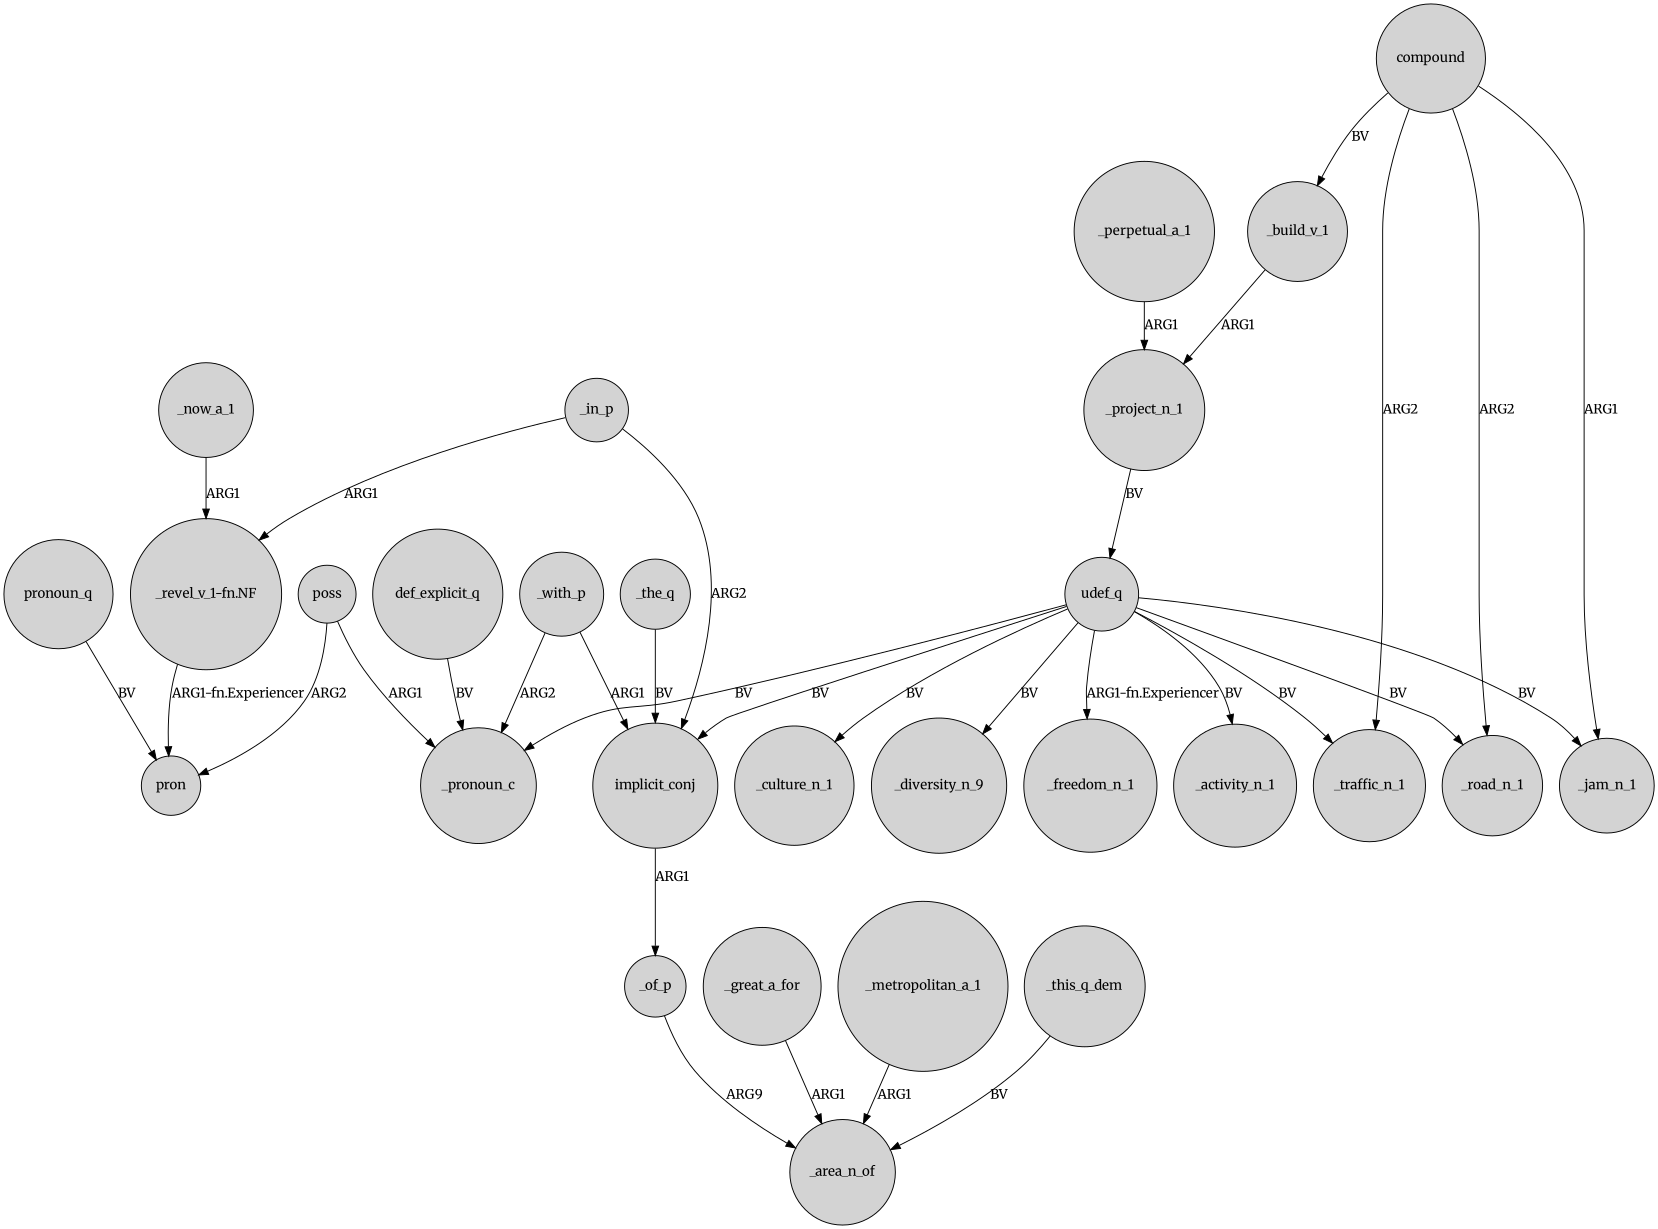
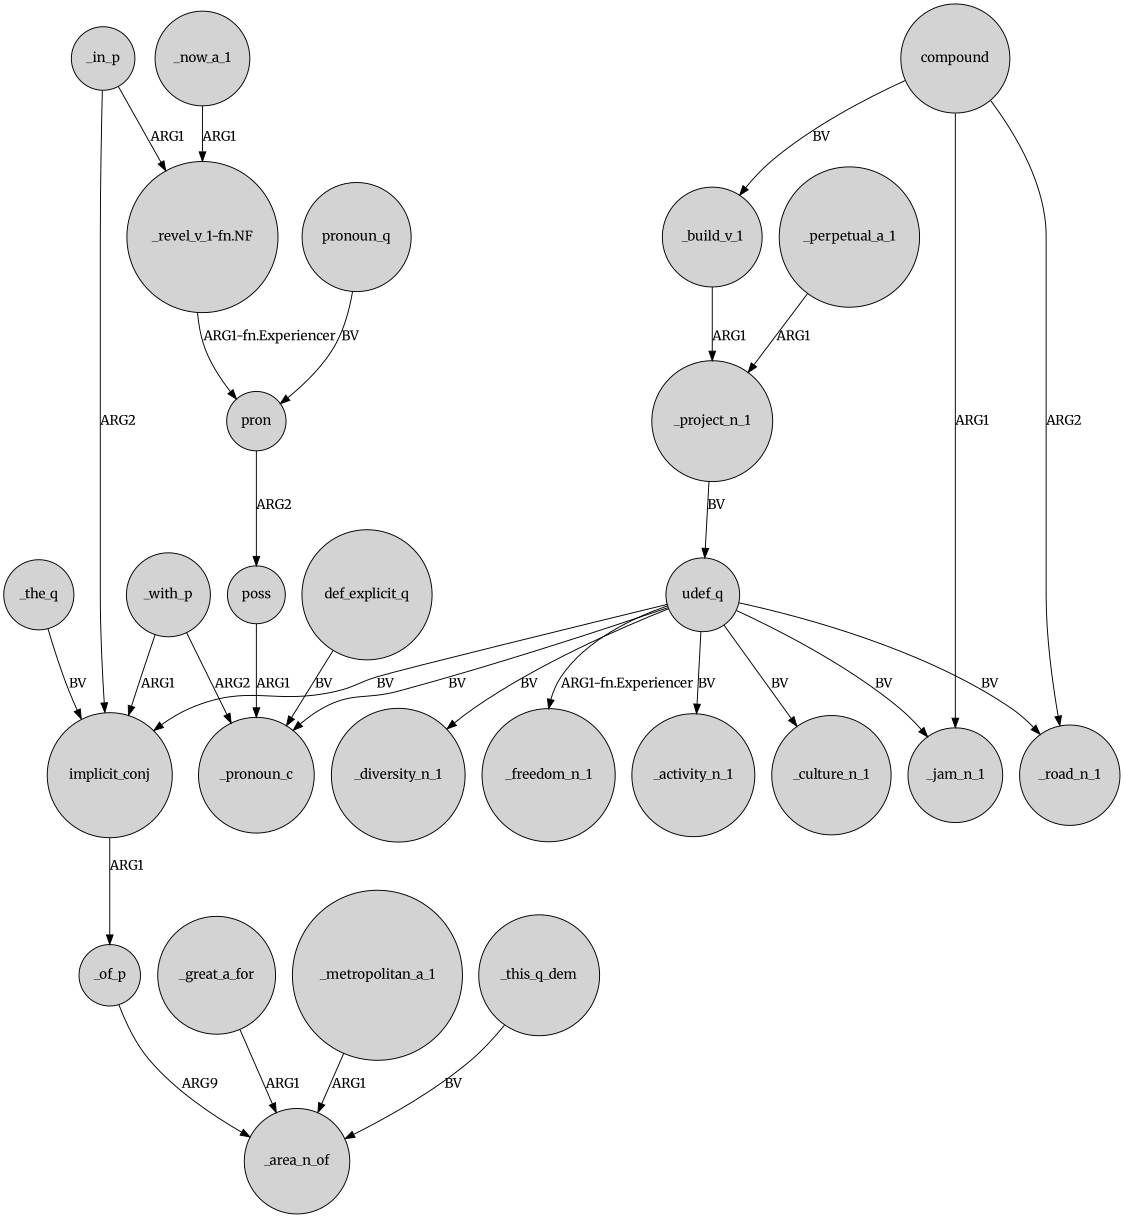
(292, 716) -> (256, 503)
(939, 786) -> (398, 775)
(1369, 786) -> none
